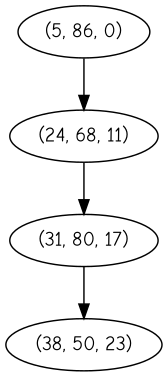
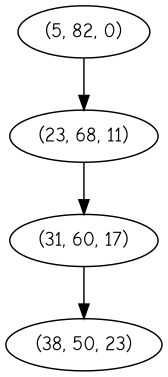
(84, 32) -> (84, 32)
(84, 136) -> (84, 136)
(84, 240) -> (84, 240)
